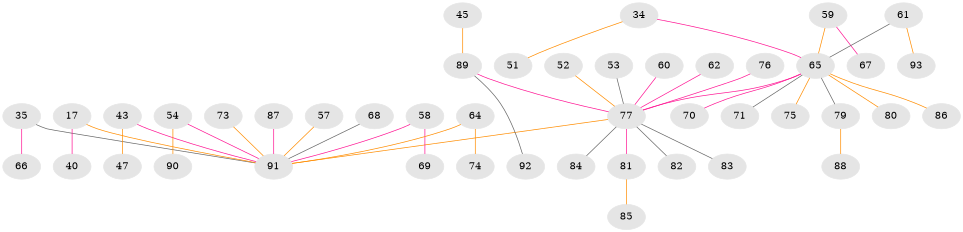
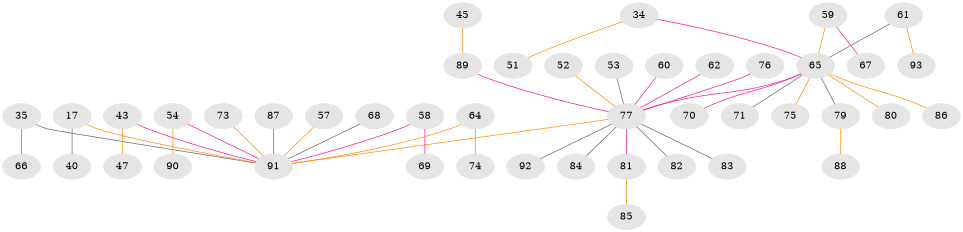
(505, 111) -> (576, 141)
(72, 141) -> (72, 141)
